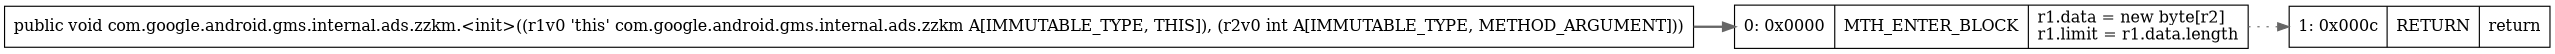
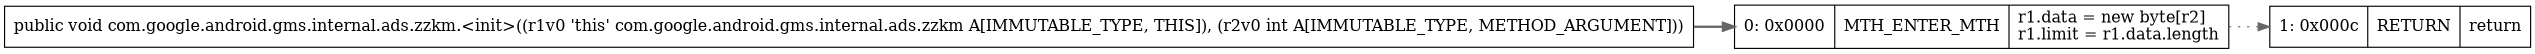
(1932, 26) -> (1922, 26)
